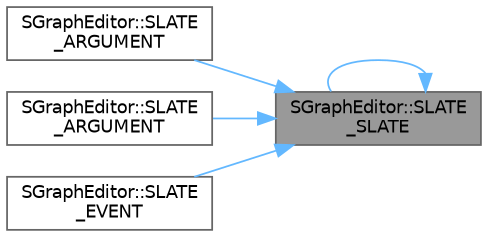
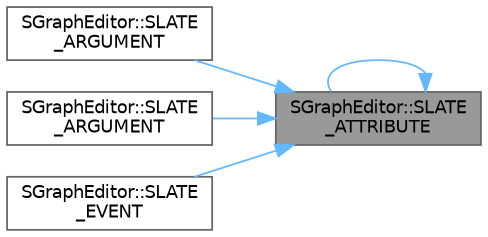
(378, 118) -> (378, 118)
